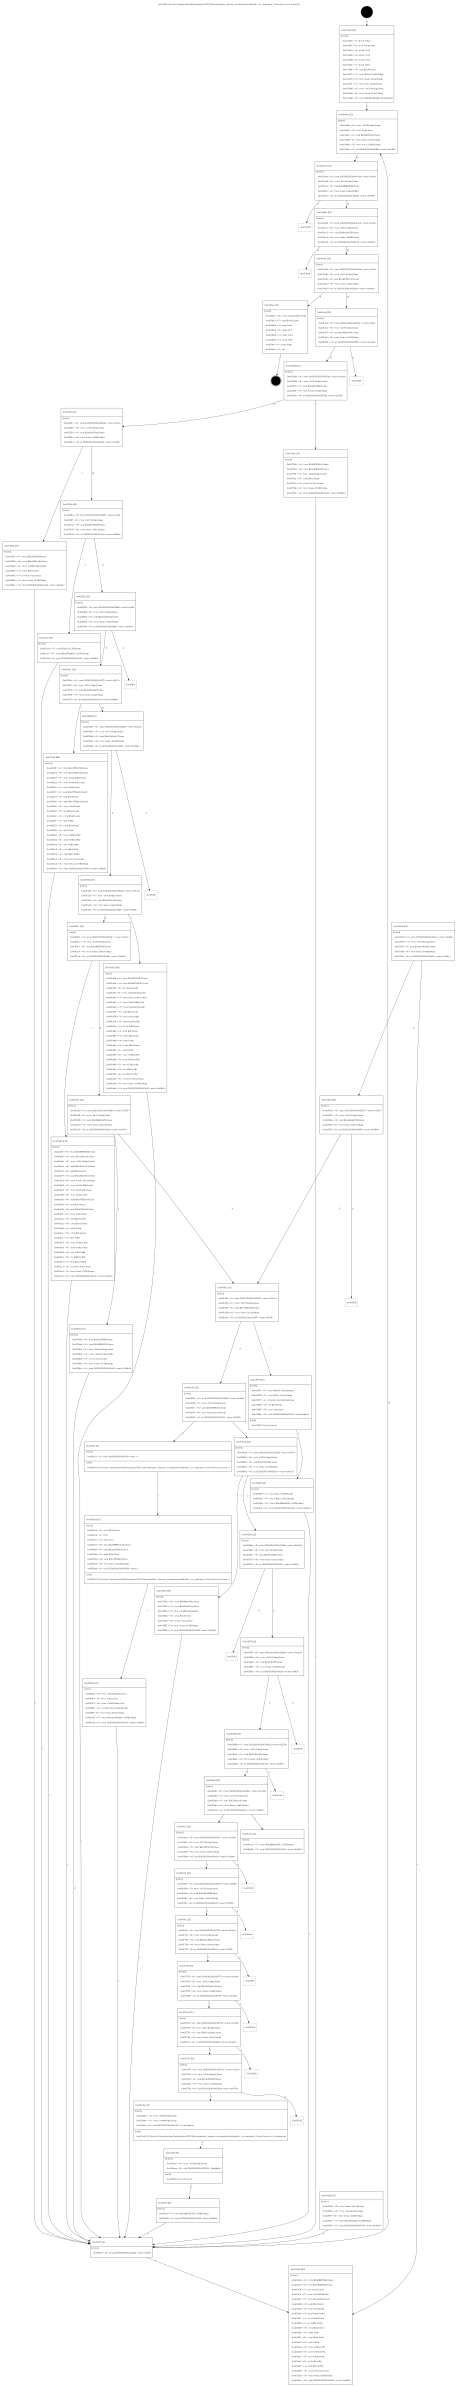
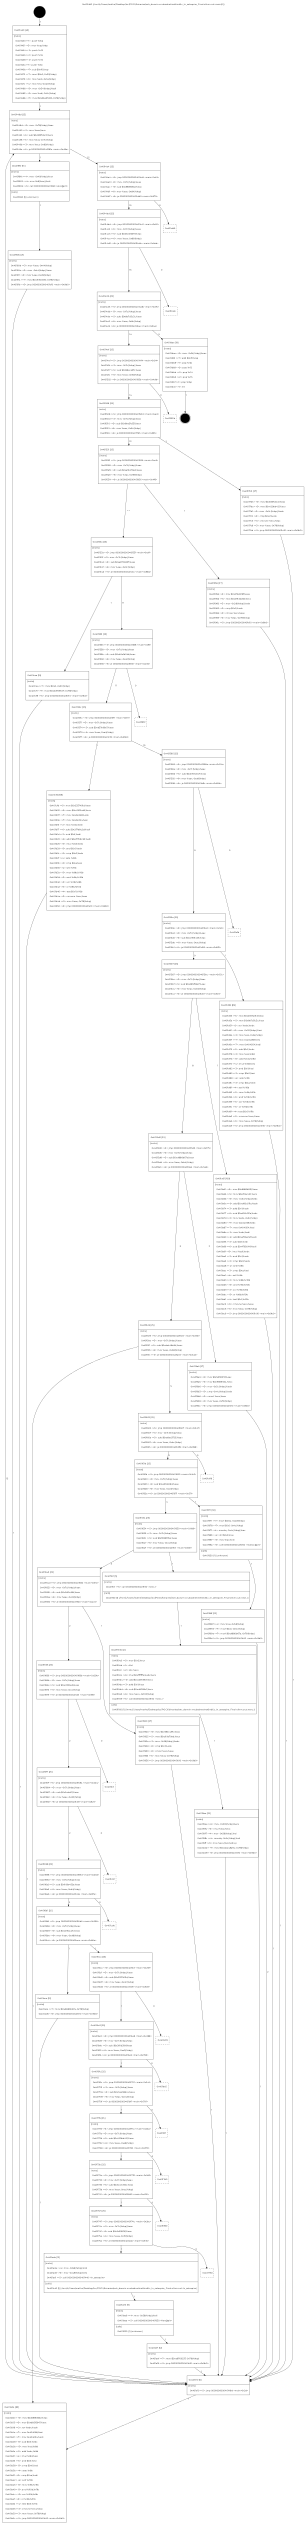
none -> (40, 181)
(177, 1207) -> (175, 1245)
none -> (40, 2260)
